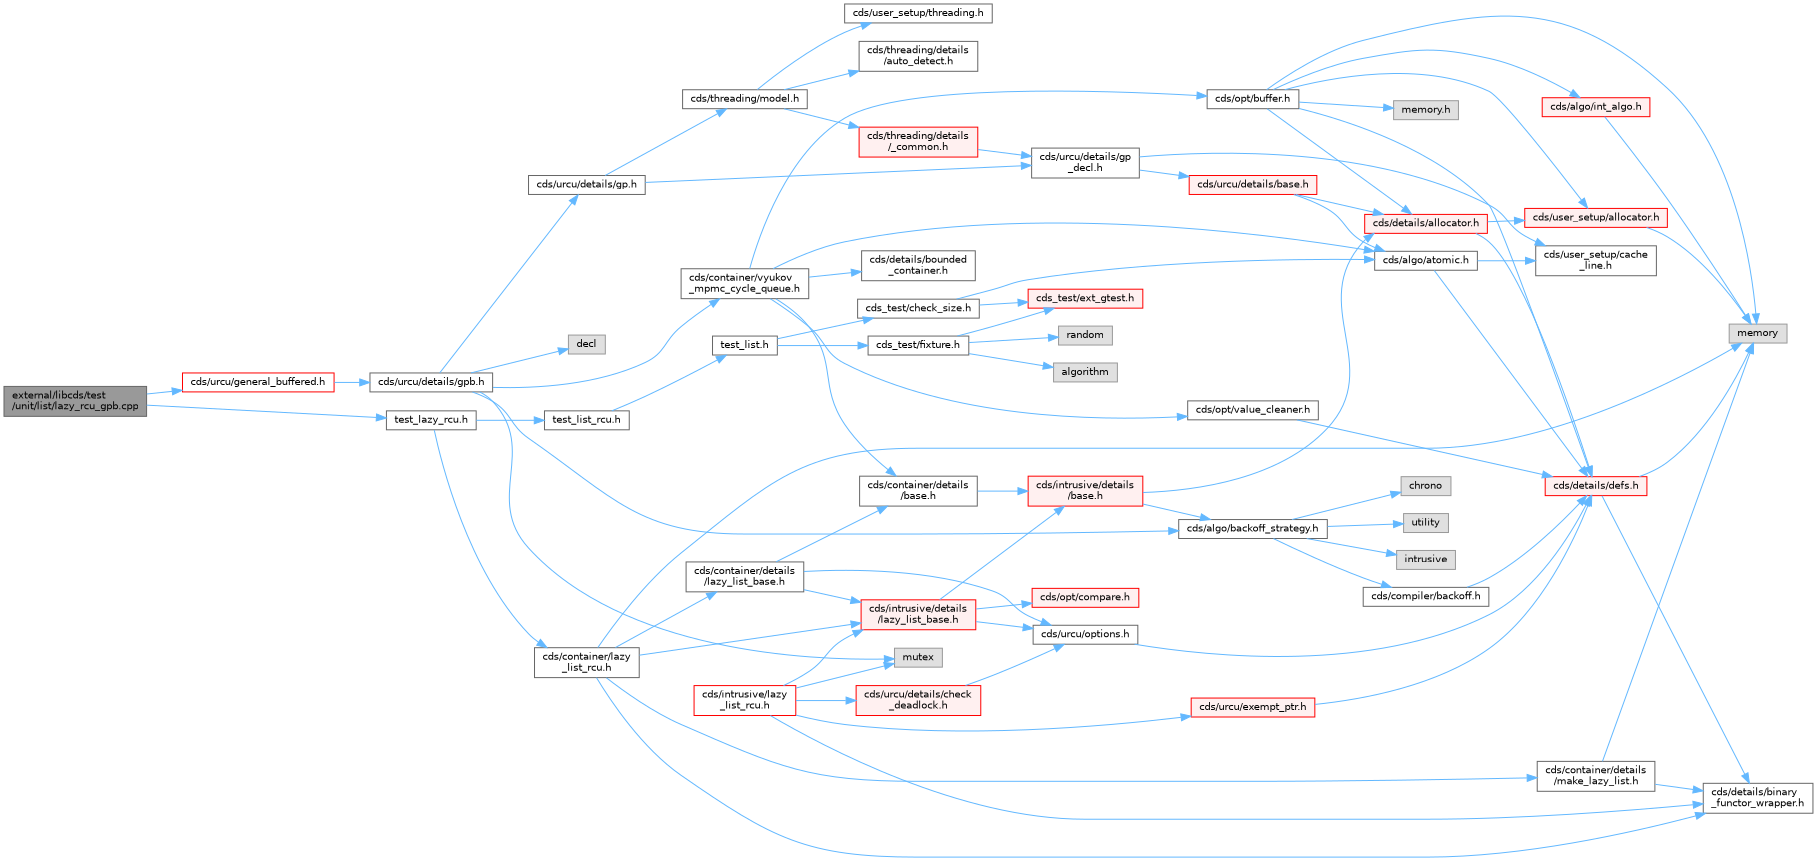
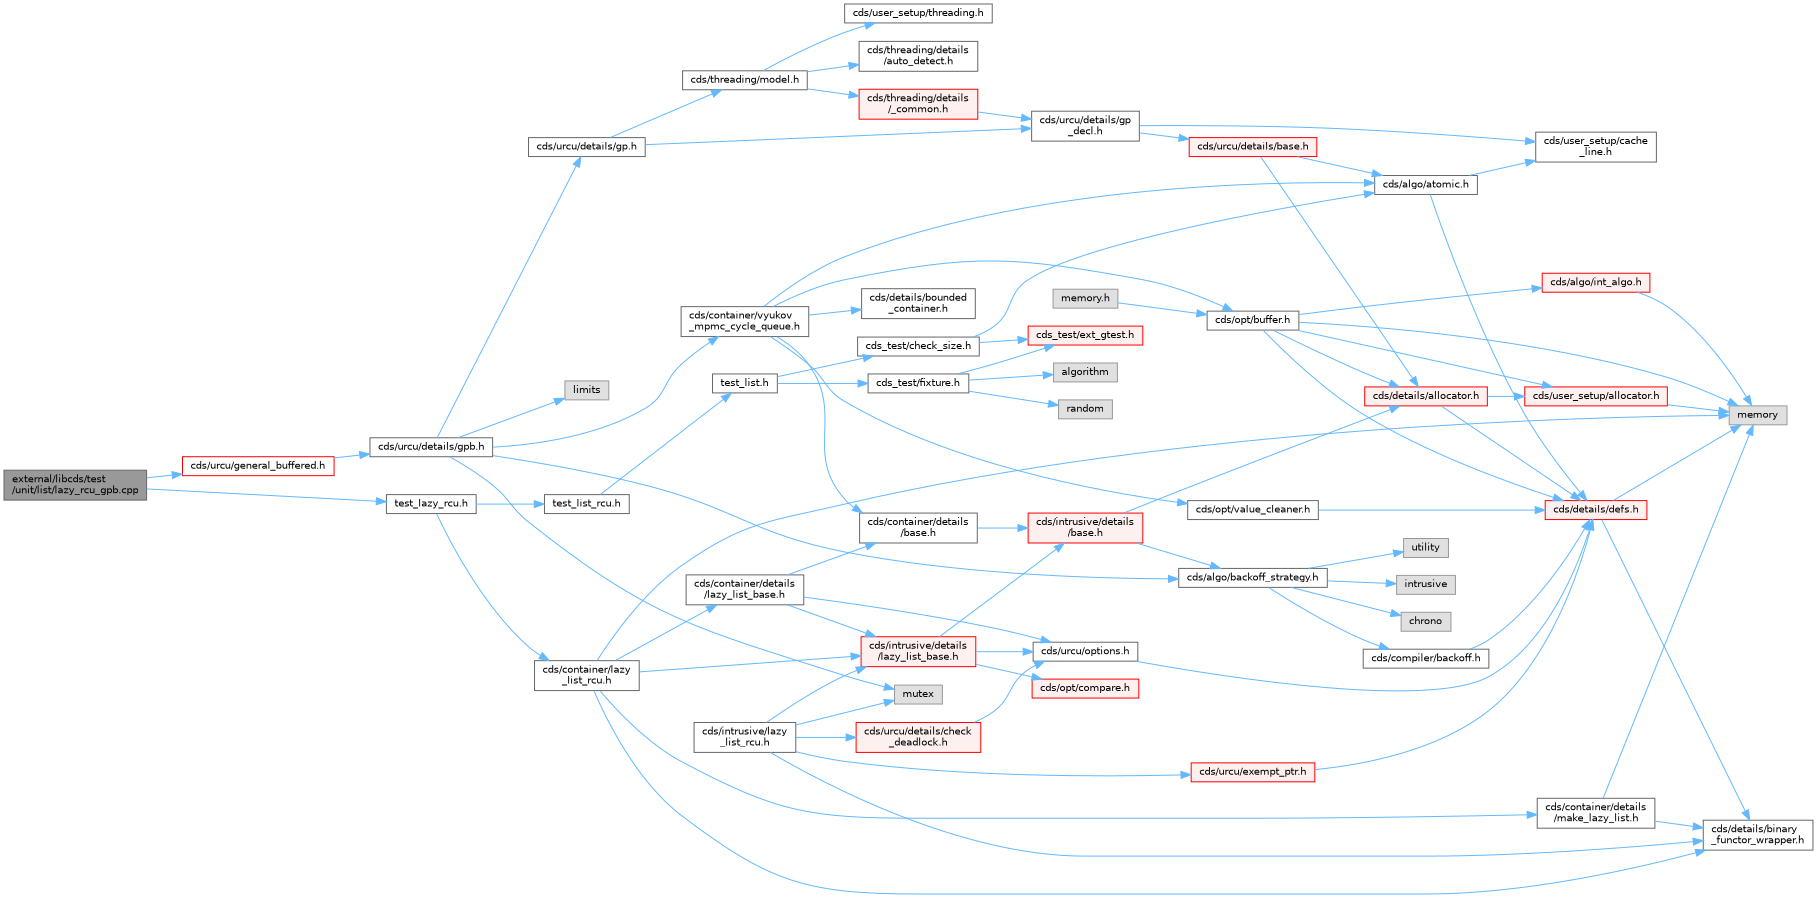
(1341, 105) -> (1157, 308)
(587, 345) -> (587, 390)
(745, 701) -> (745, 737)
